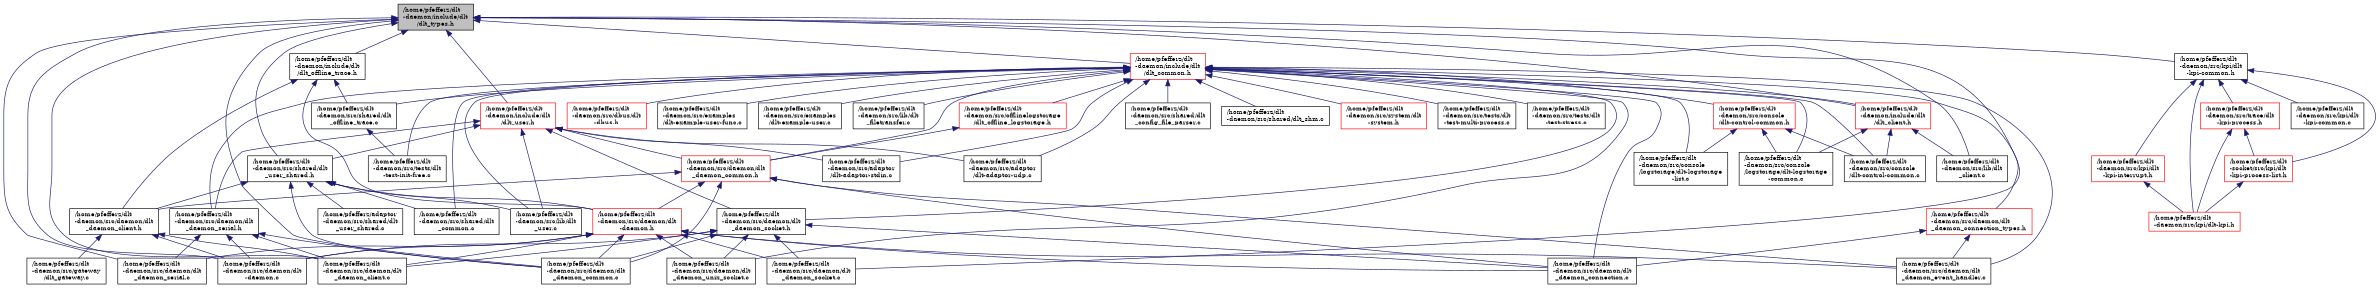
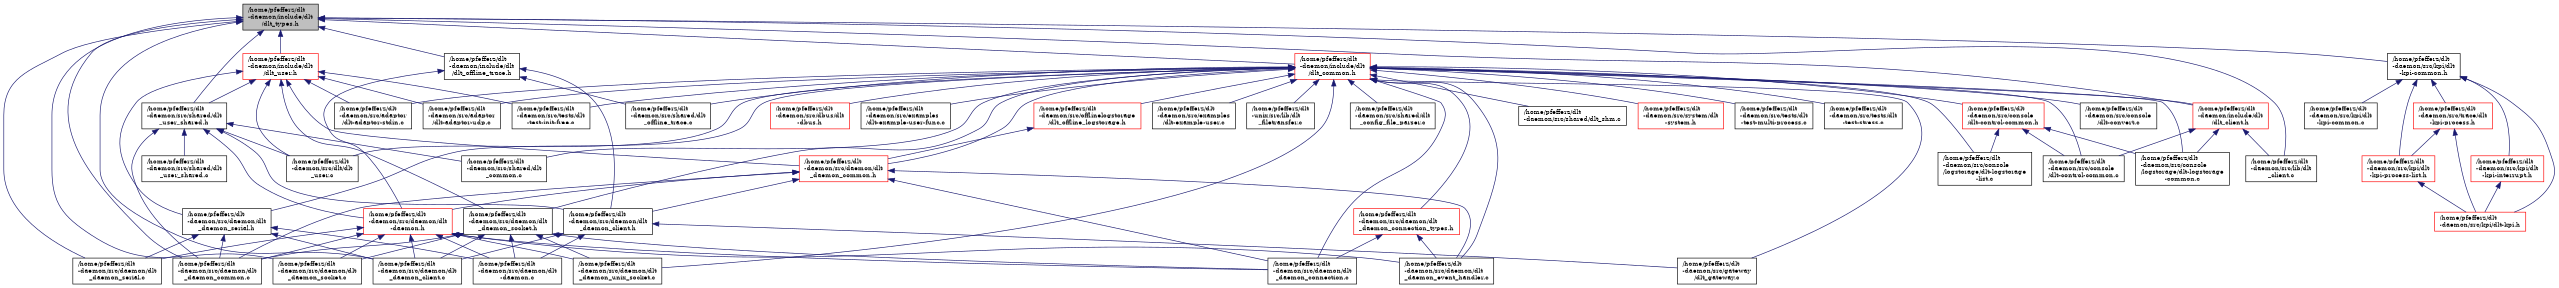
(49, 70) -> none
none -> (1769, 89)
(889, 116) -> (1281, 116)
none -> (2118, 116)
(381, 143) -> (419, 86)
(2258, 169) -> (2398, 169)
(360, 222) -> (184, 169)
(546, 222) -> (322, 169)
